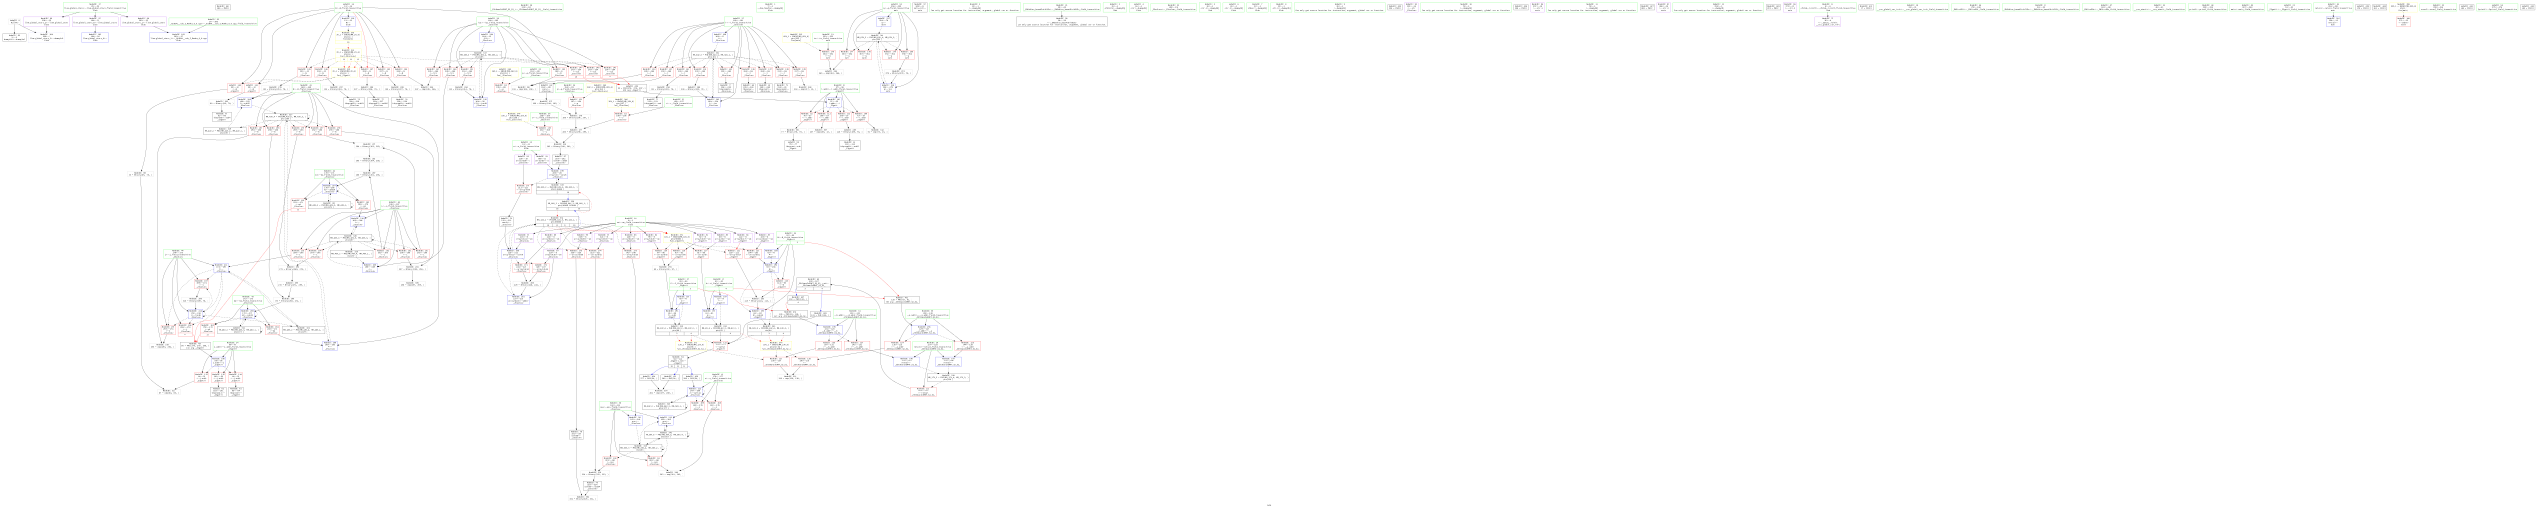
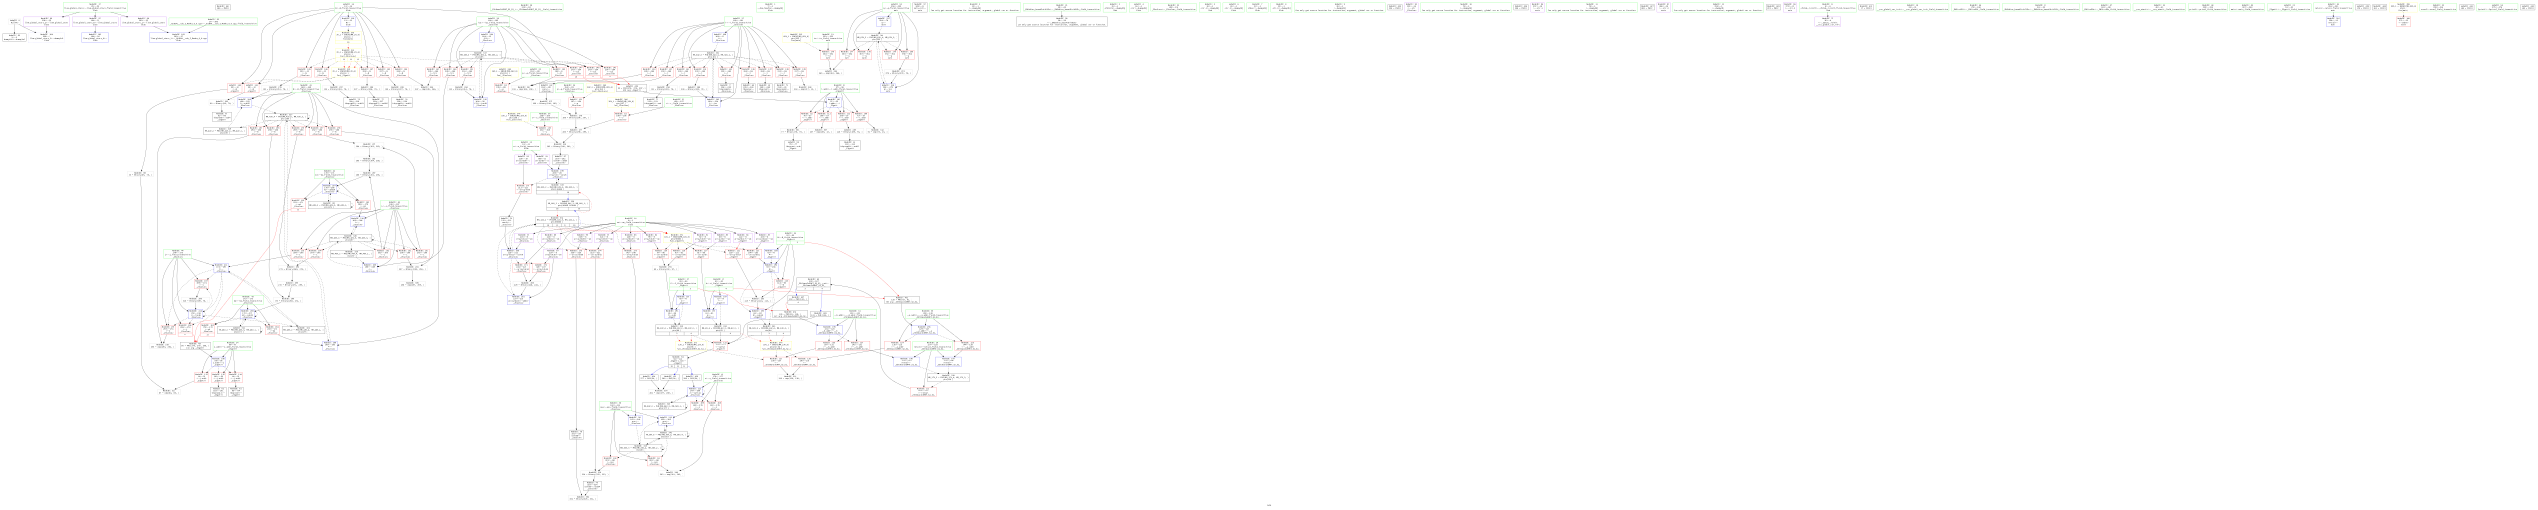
(365, 38) -> (365, 38)
